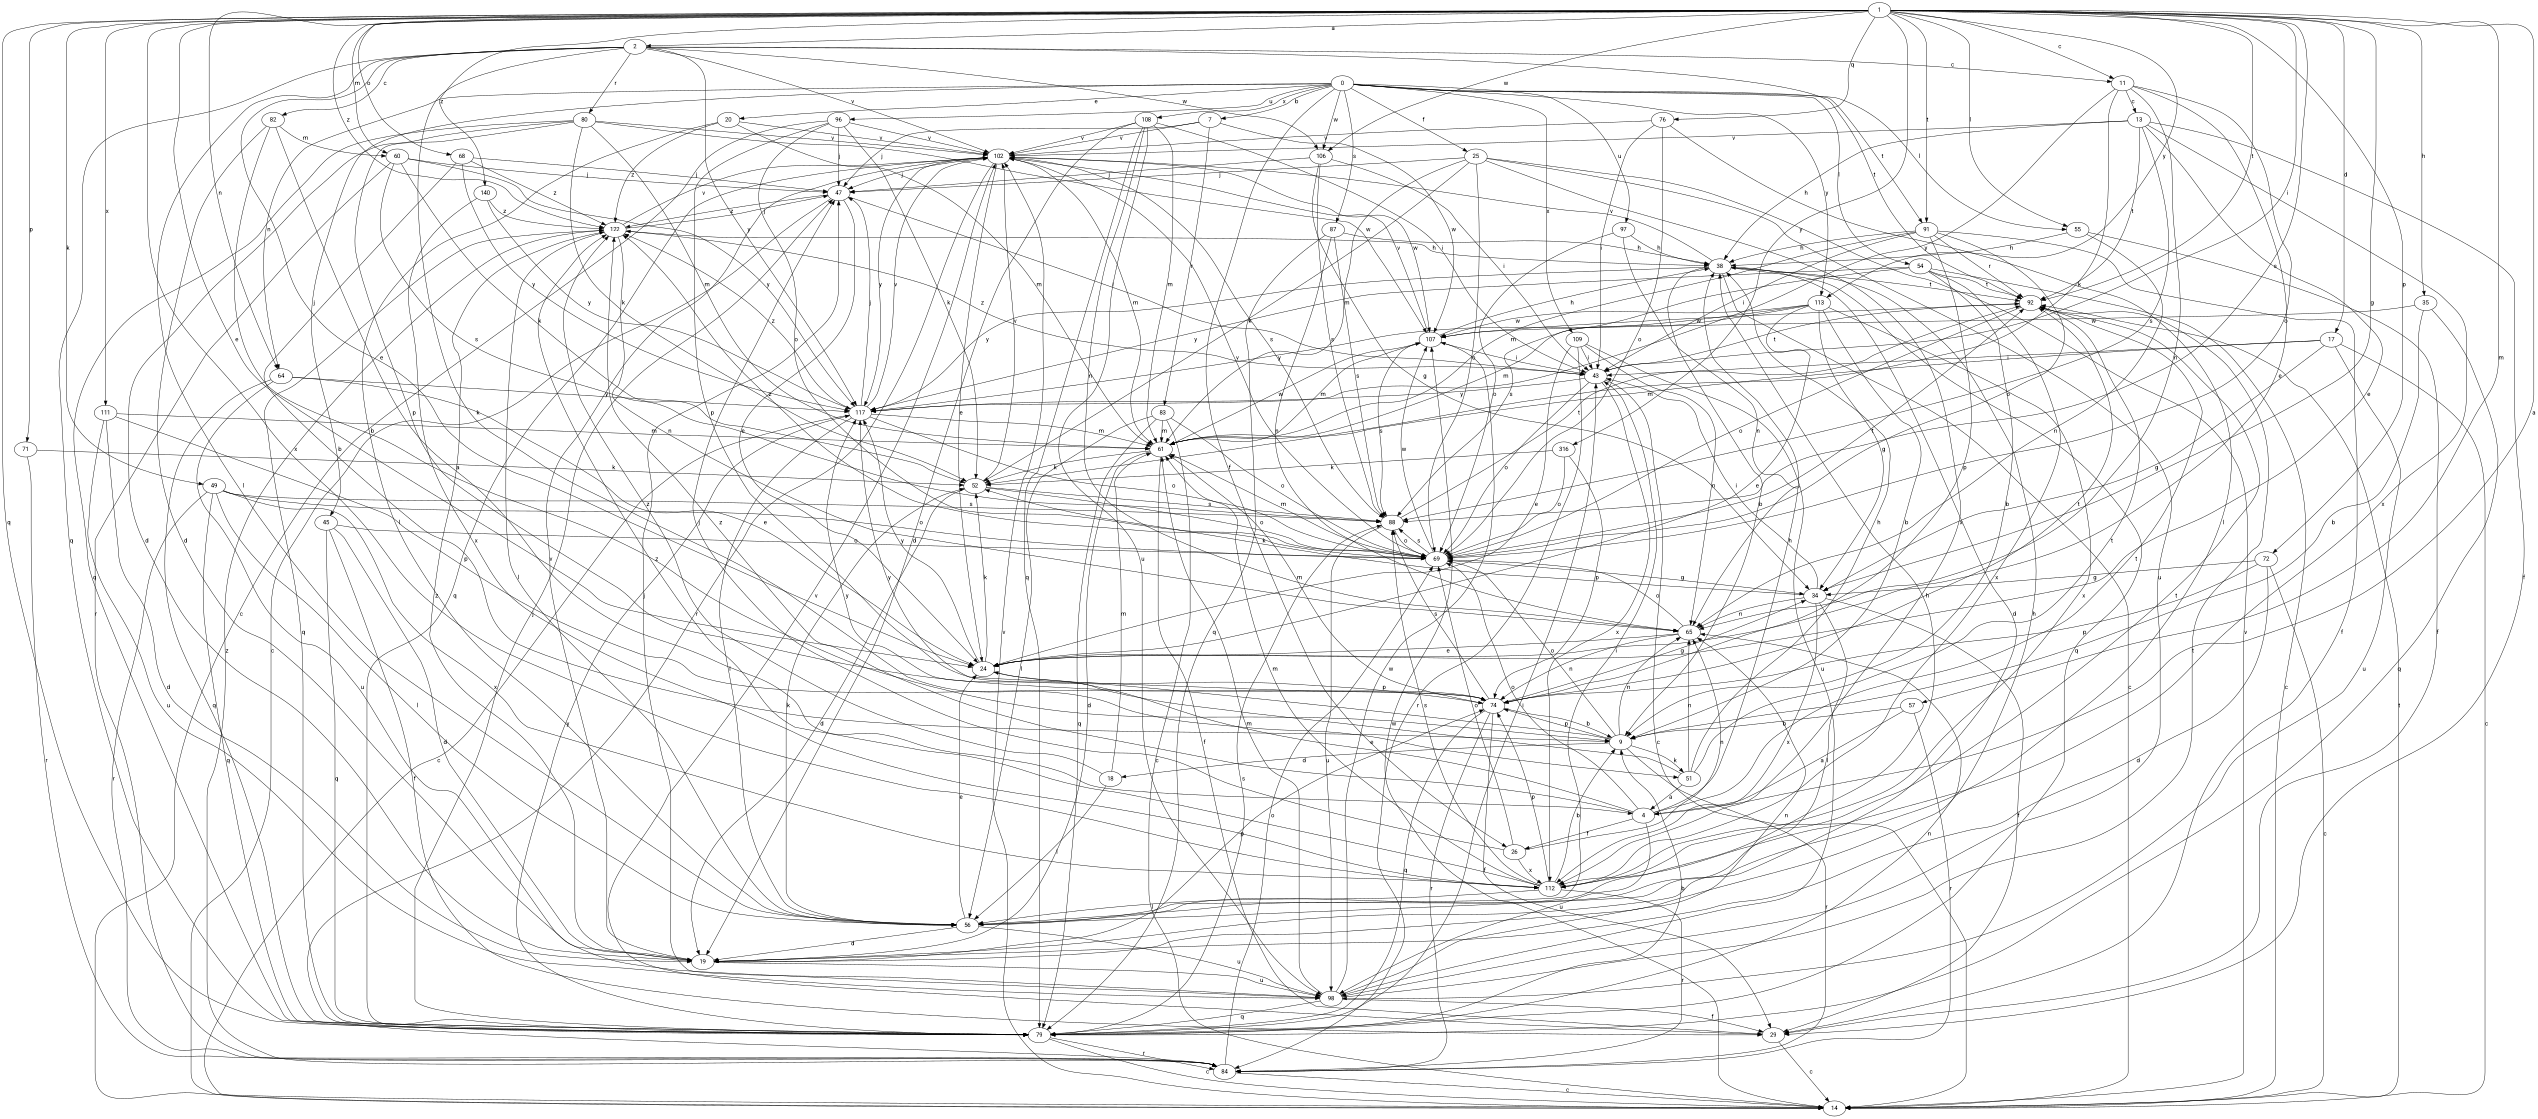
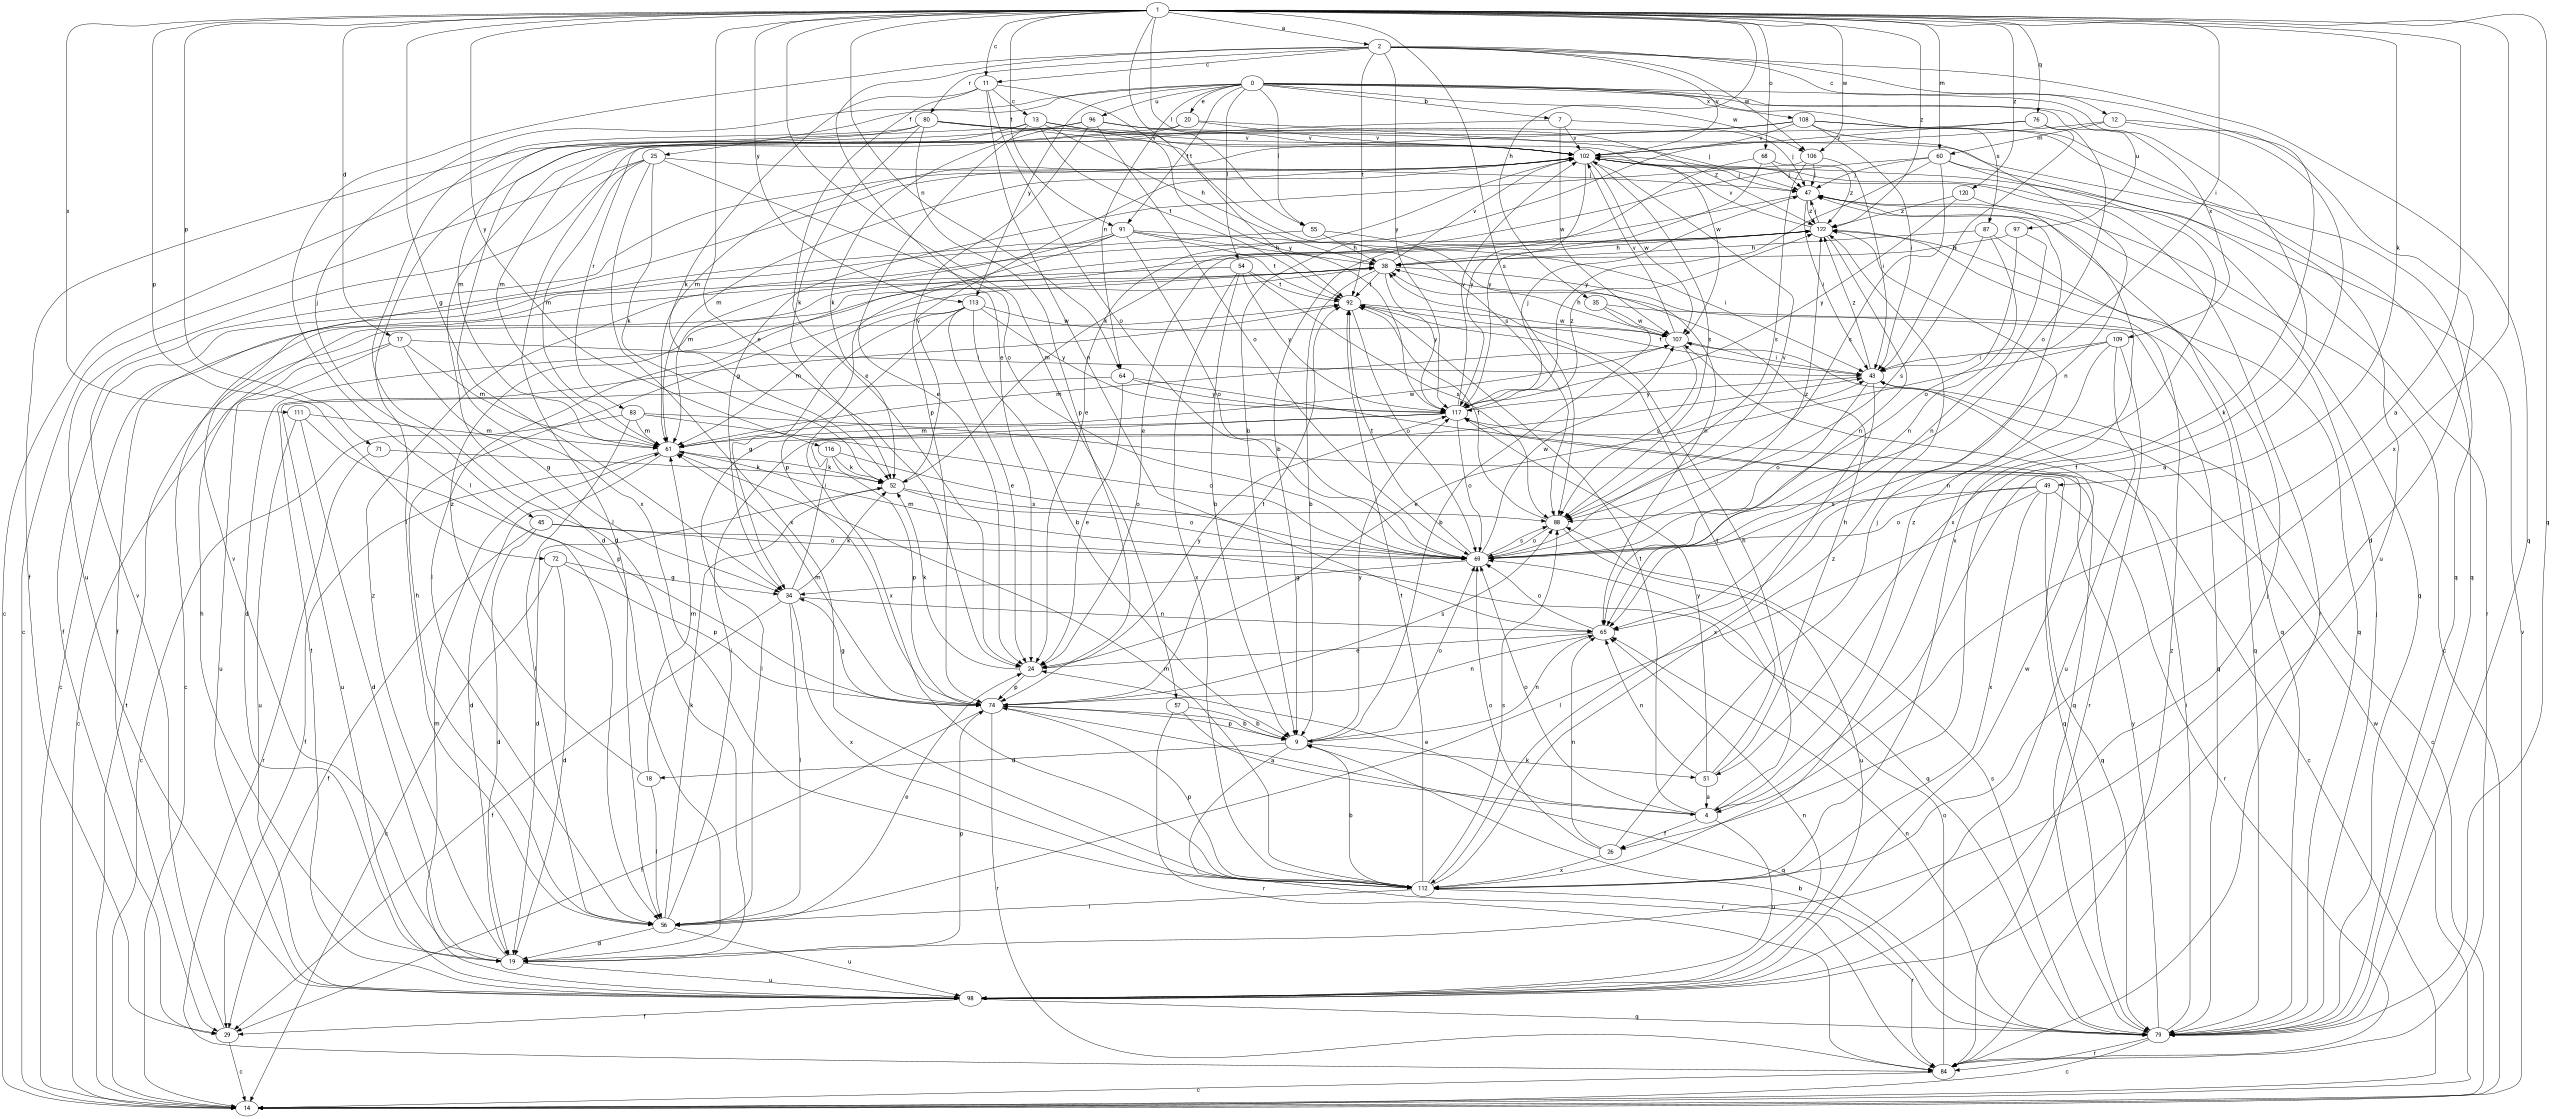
(273, 120) -> (2115, 120)
(485, 193) -> (1964, 193)
(1990, 266) -> (1275, 266)
(1564, 449) -> (829, 449)
none -> (1964, 488)
(2246, 633) -> (24, 633)
